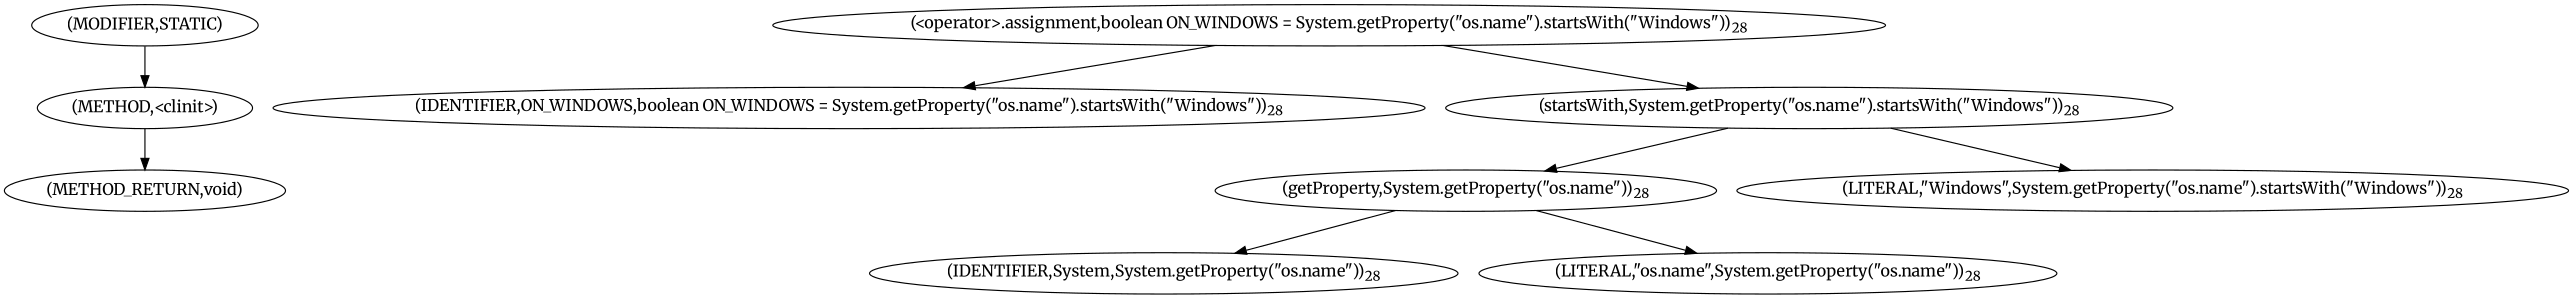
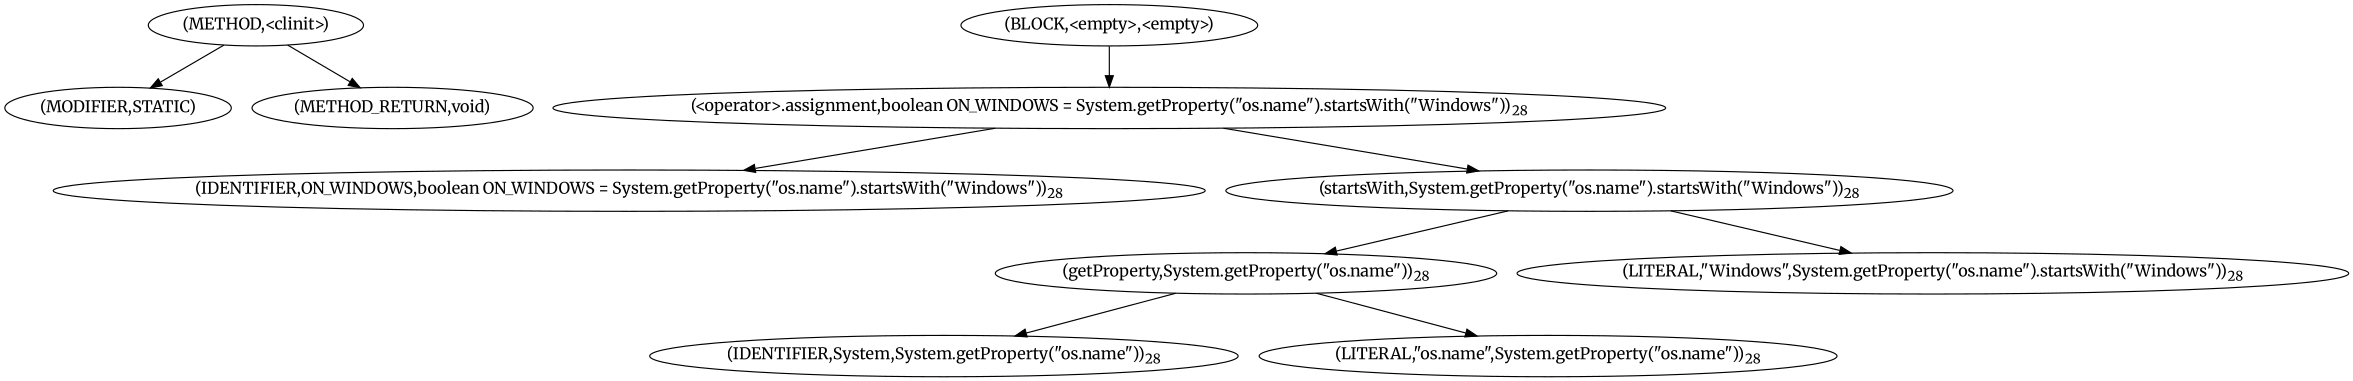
none -> (1109, 25)
(145, 61) -> (192, 64)
